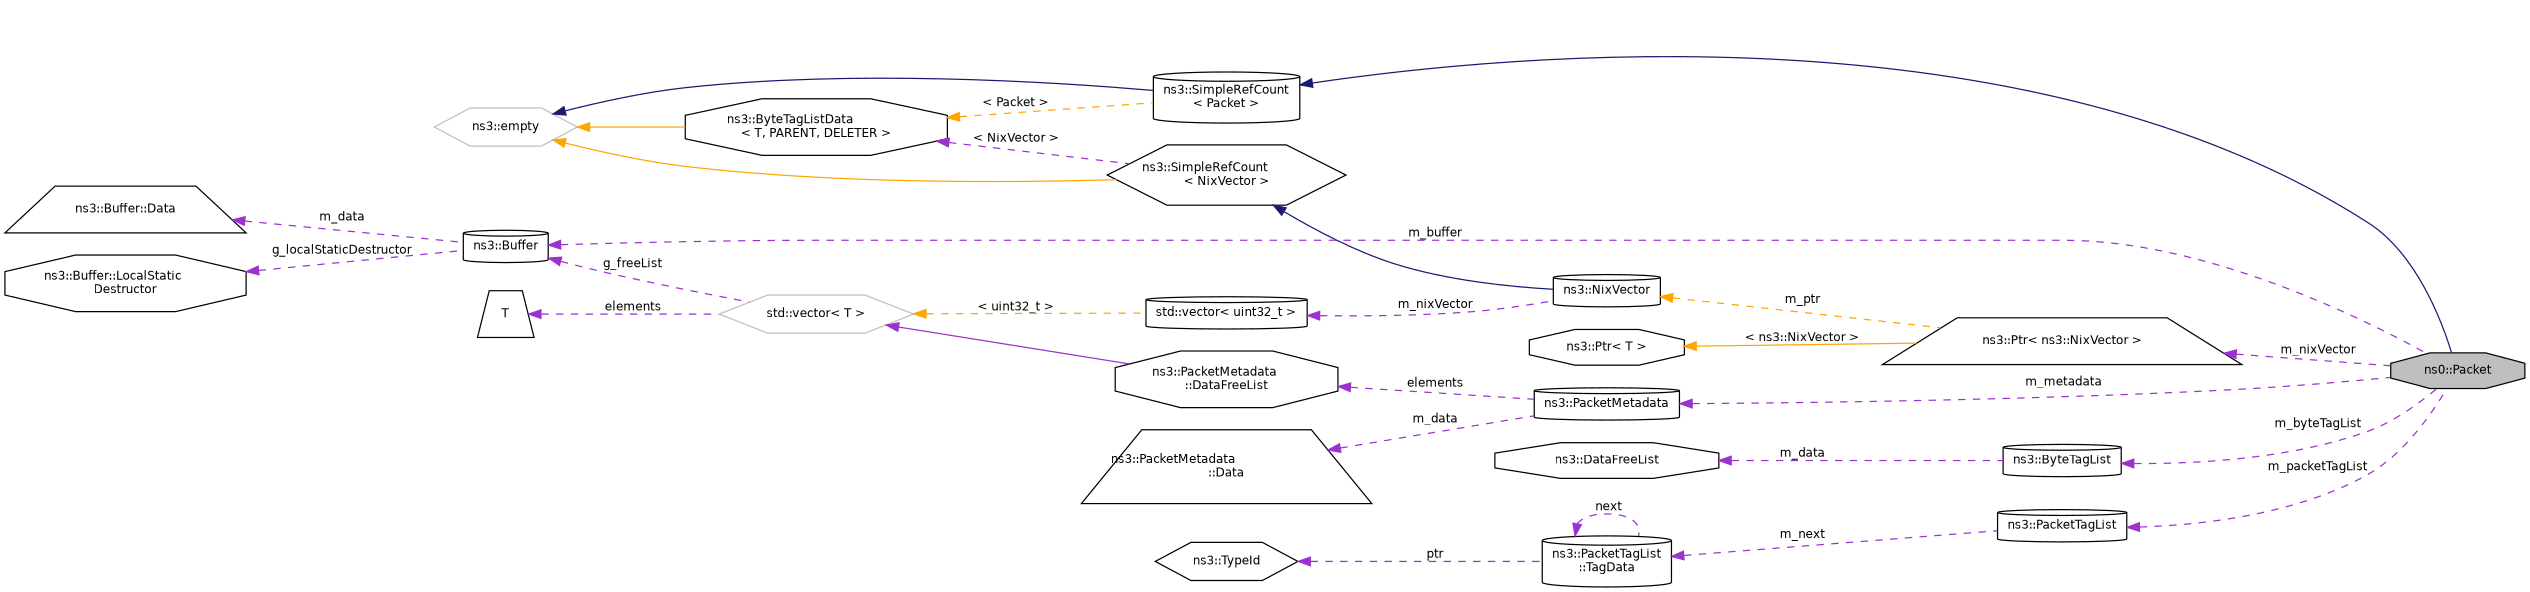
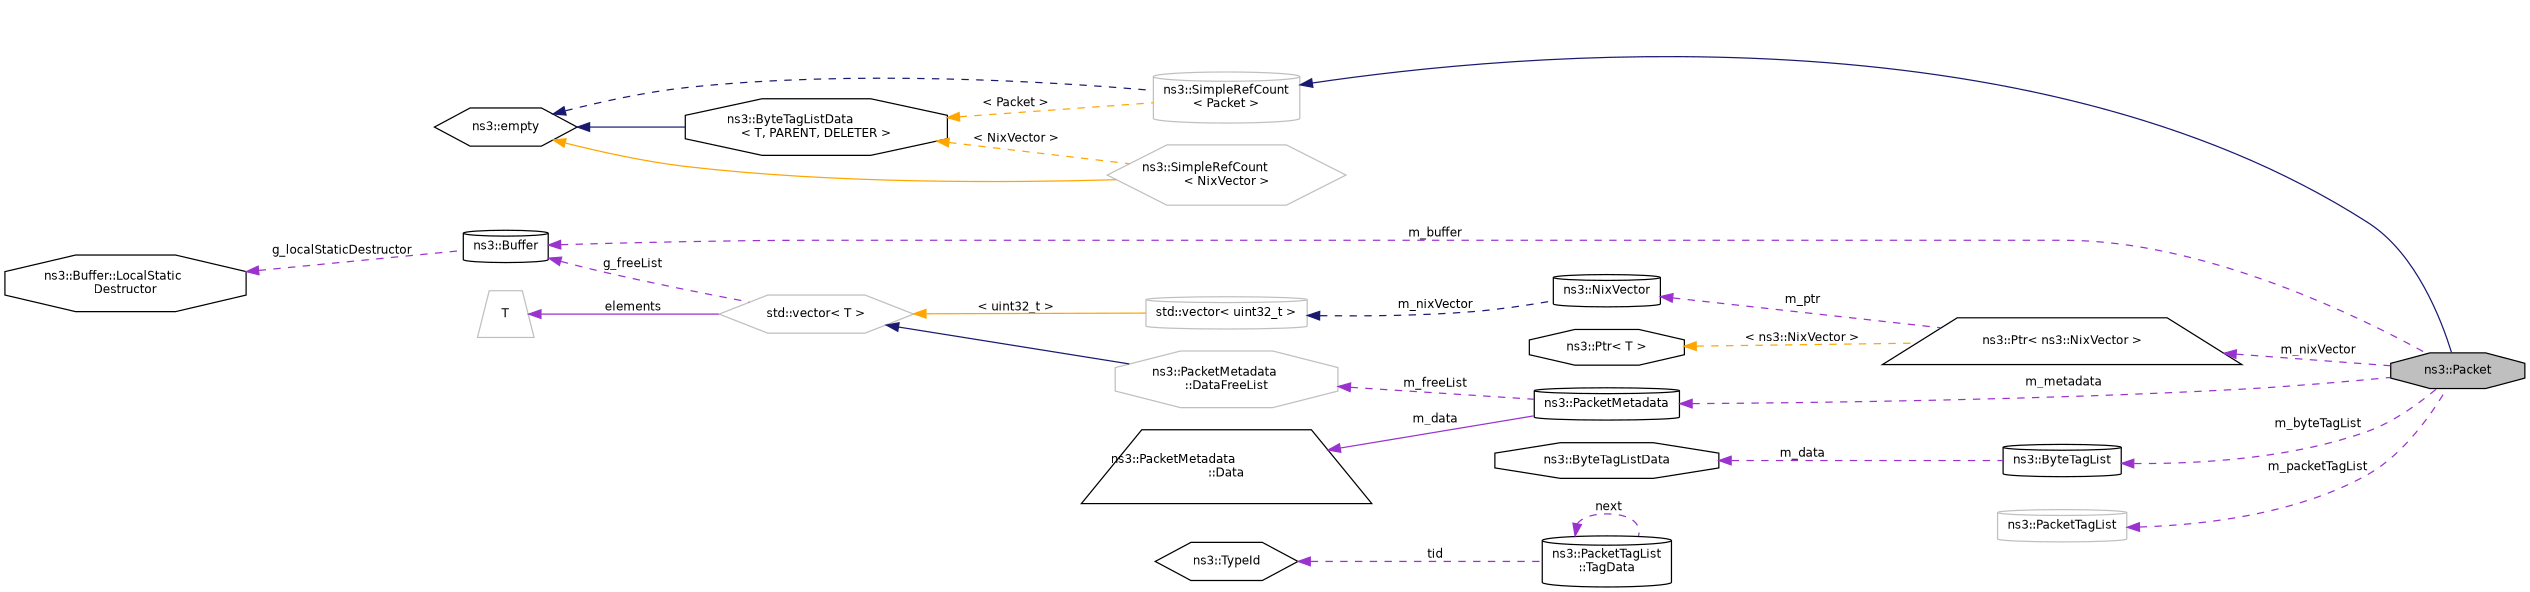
(858, 79) -> (858, 79)
(1227, 98) -> (1227, 98)
(506, 127) -> (506, 127)
(638, 127) -> (638, 127)
(1039, 153) -> (1039, 153)
(1227, 175) -> (1227, 175)
(126, 210) -> none
(1413, 269) -> none
(1036, 313) -> (1036, 313)
(1227, 313) -> (1227, 313)
(1807, 313) -> (1807, 313)
(506, 314) -> (506, 314)
(630, 314) -> (630, 314)
(1437, 314) -> (1437, 314)
(1807, 345) -> (1807, 345)
(1014, 346) -> (1014, 346)
(2458, 371) -> (2458, 371)
(1227, 379) -> (1227, 379)
(1433, 384) -> (1433, 384)
(1437, 432) -> (1437, 432)
(1607, 461) -> (1607, 461)
(2062, 526) -> (2062, 526)
(1841, 543) -> none
(1433, 555) -> (1433, 555)
